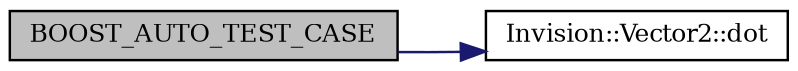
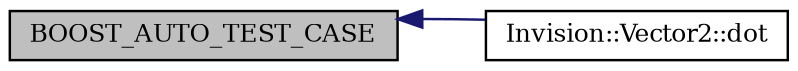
(429, 52) -> (454, 19)
